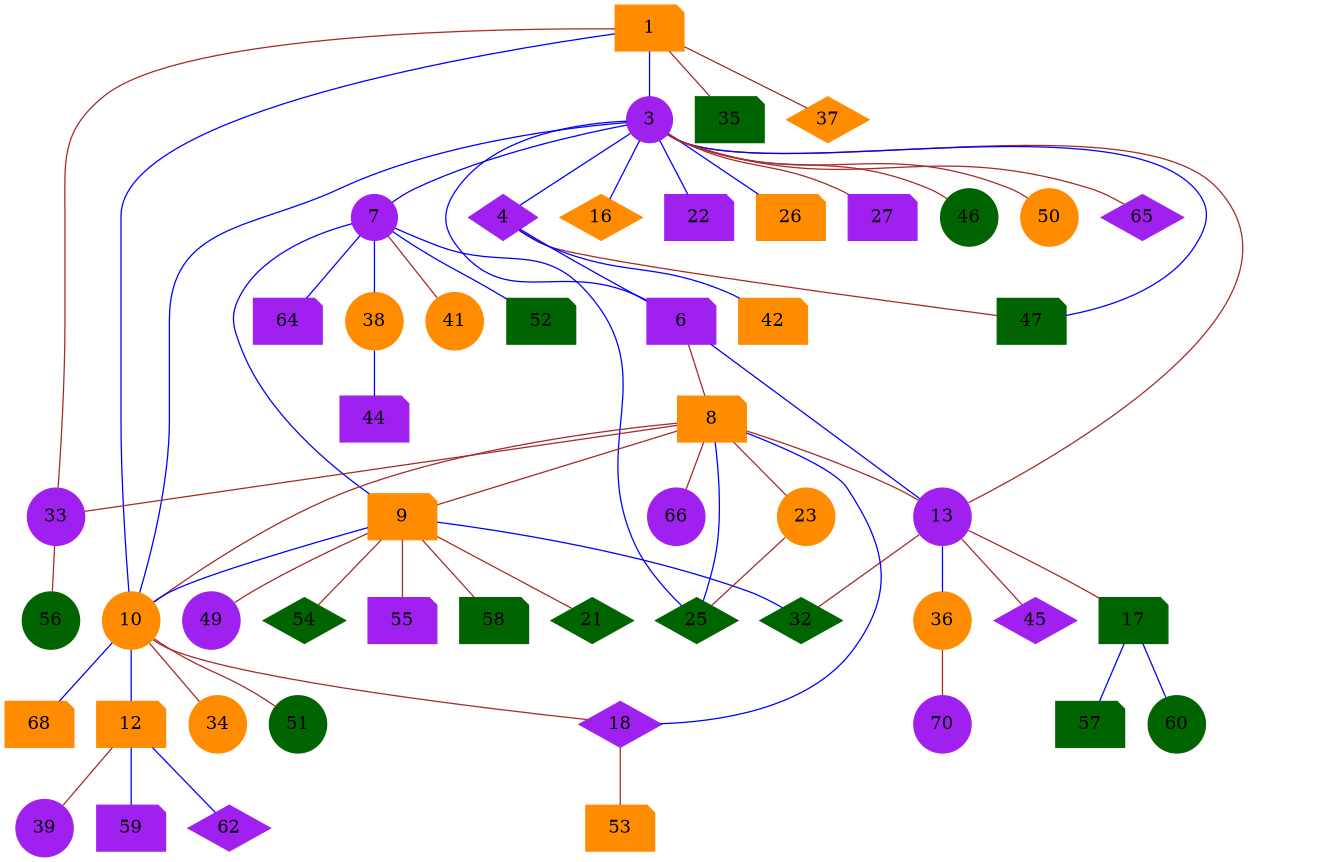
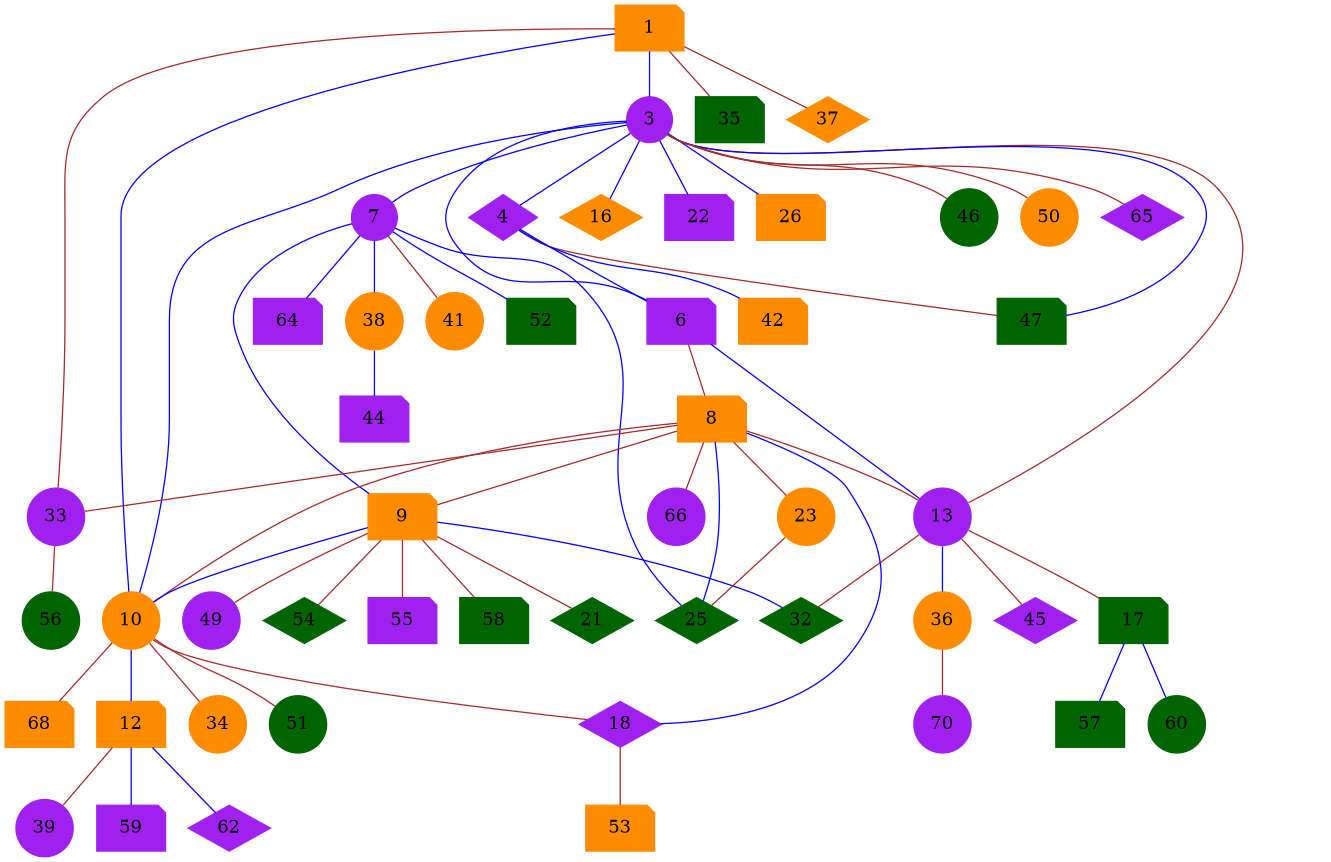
(883, 217) -> none
(86, 672) -> (86, 672)
